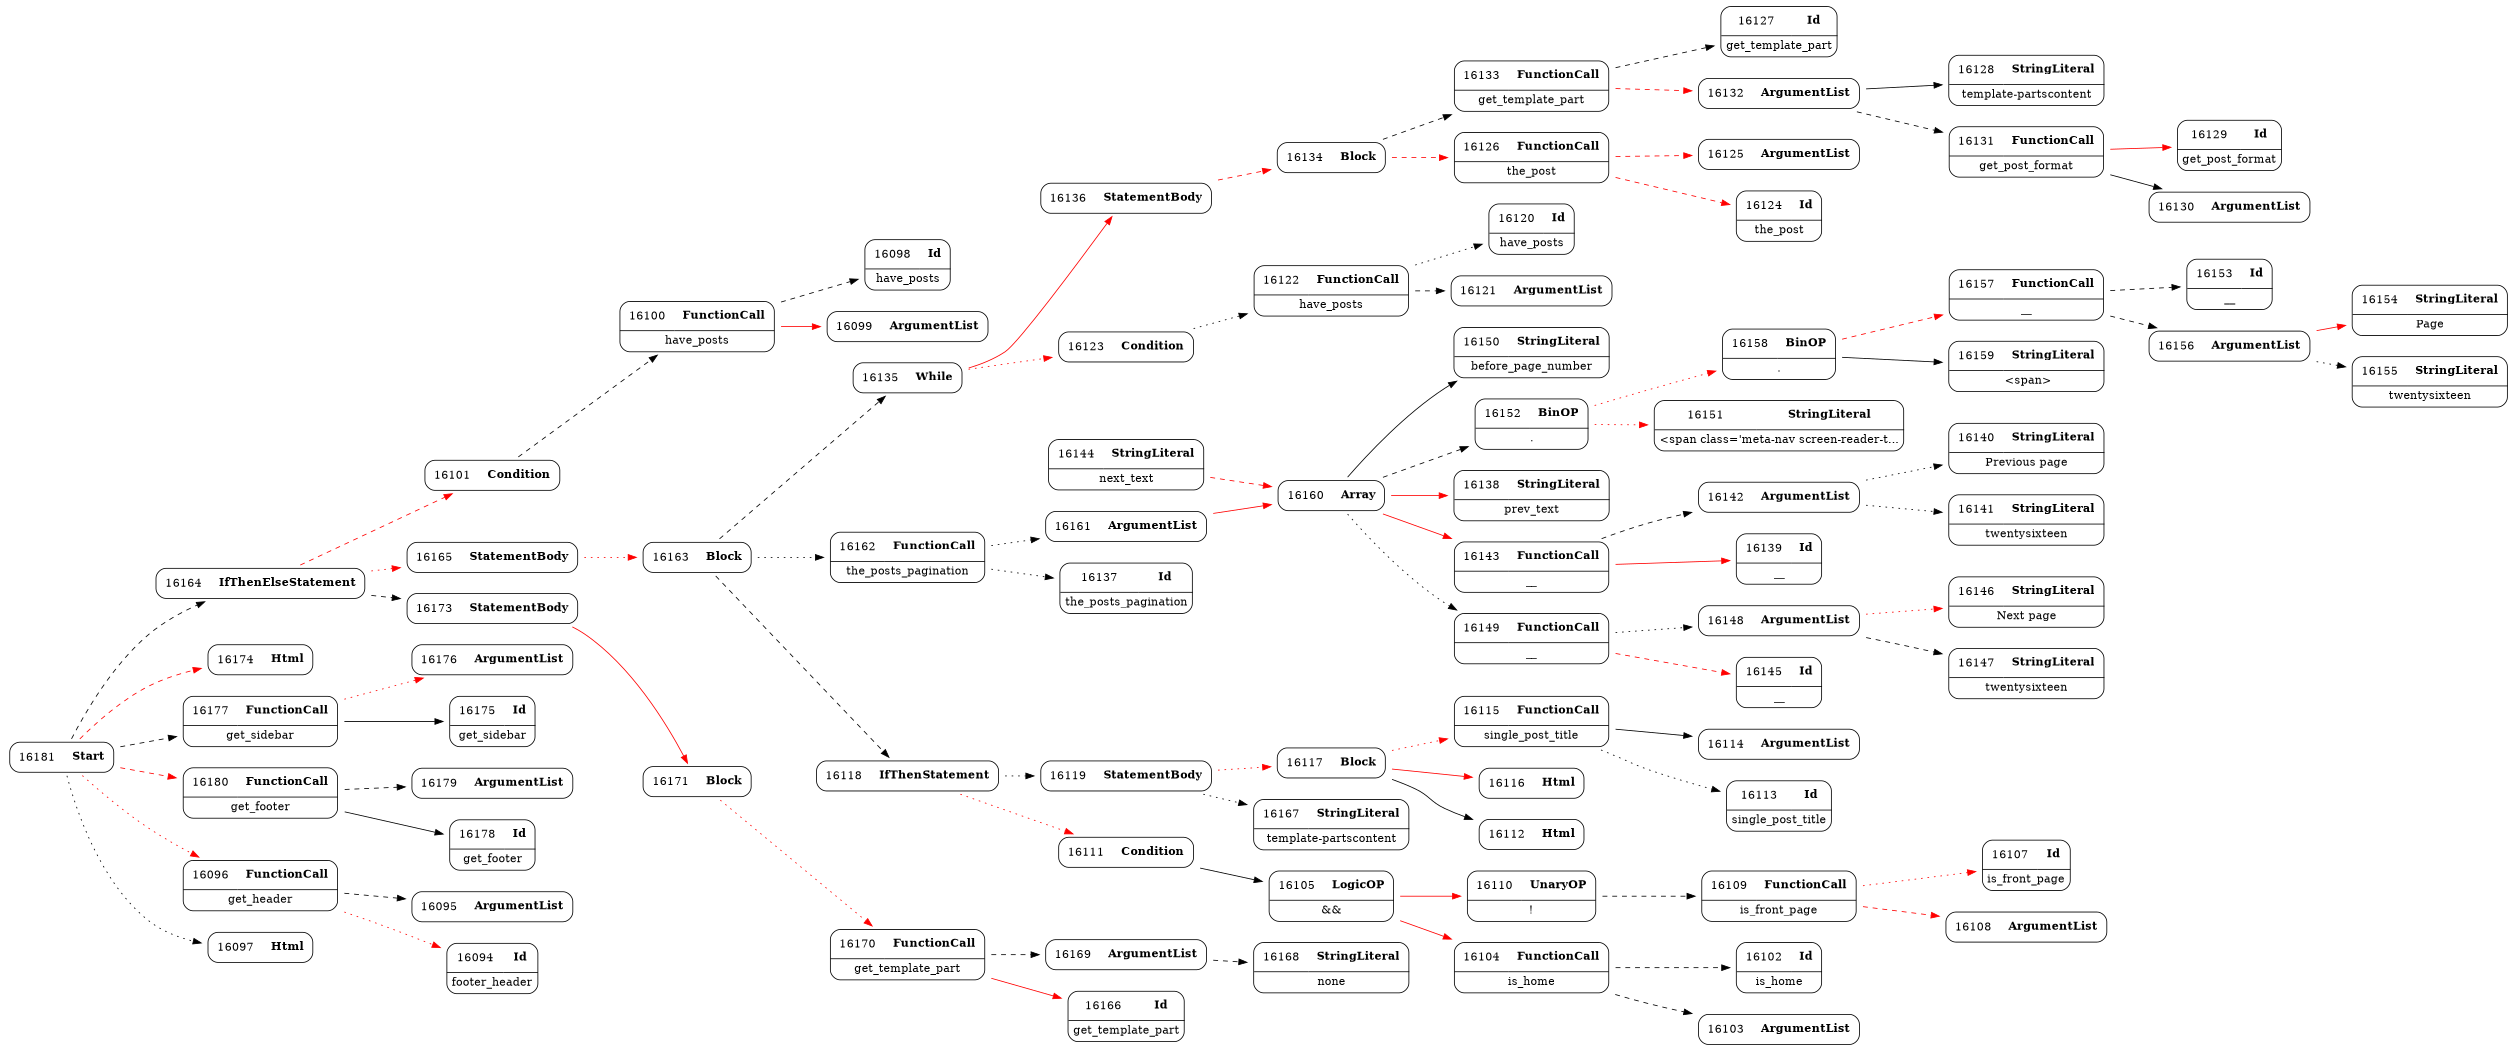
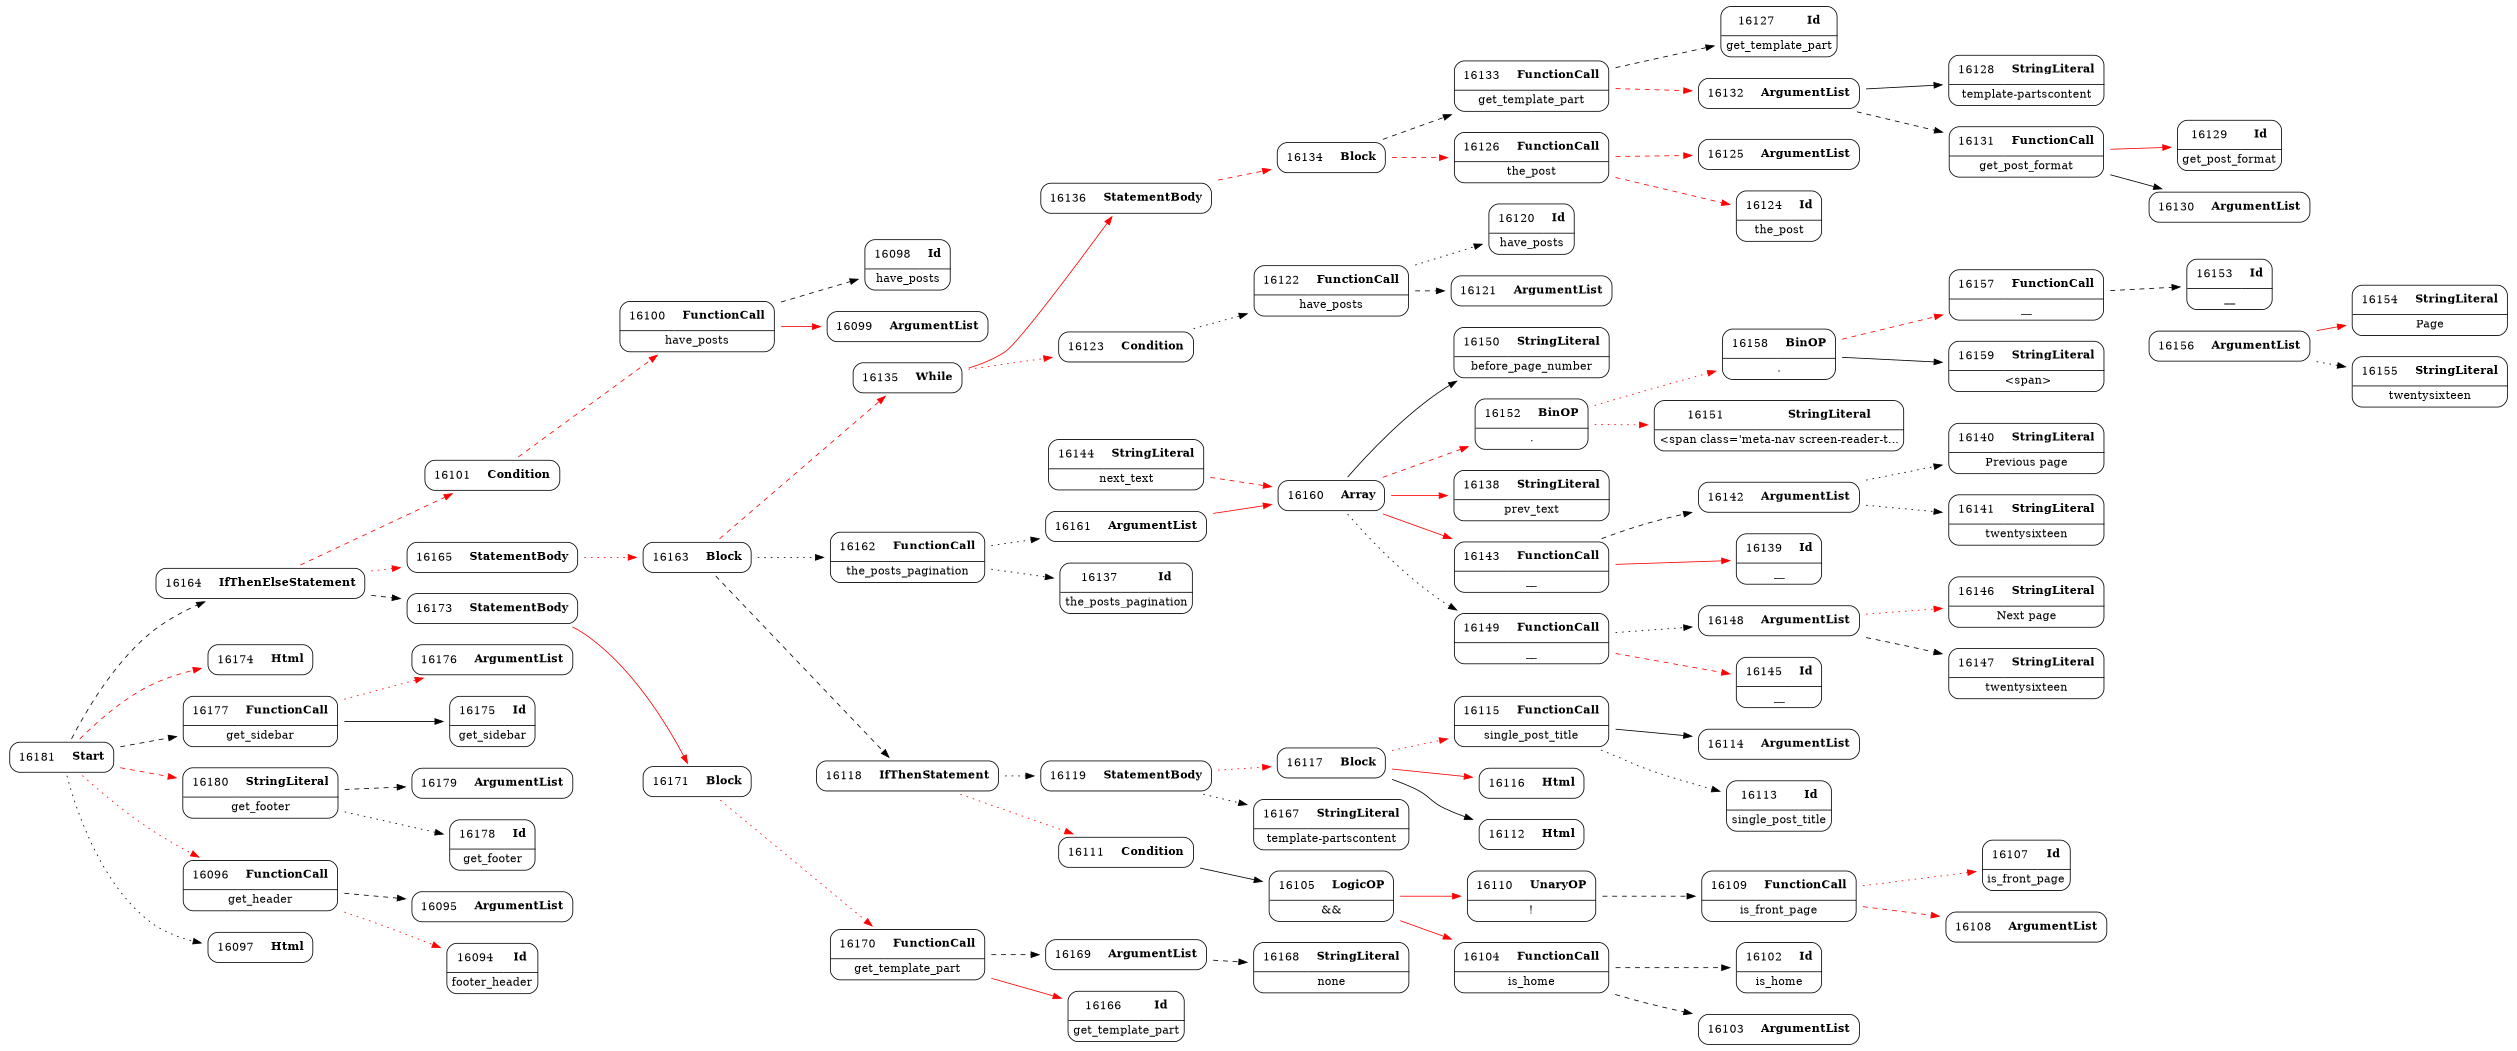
(2129, 321) -> none
(584, 408) -> (584, 408)
(1422, 463) -> (1422, 463)
(799, 470) -> (799, 470)
(287, 782) -> (288, 782)
(390, 822) -> (390, 822)
